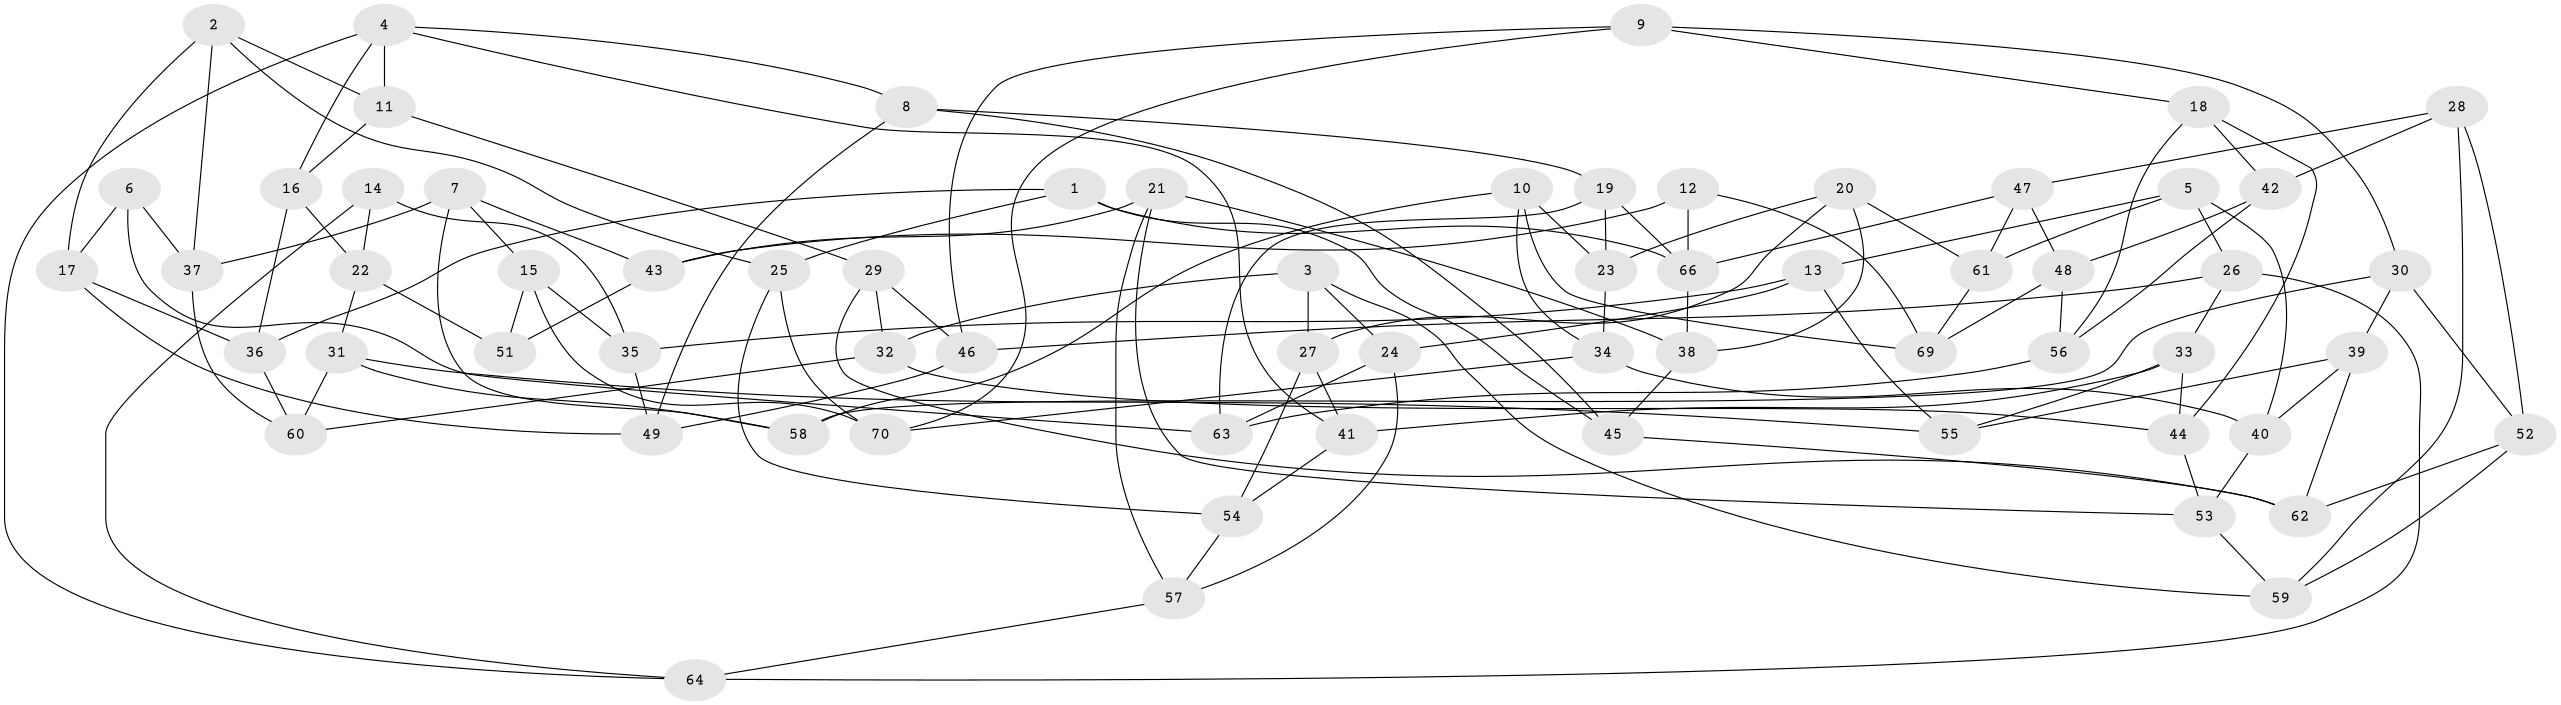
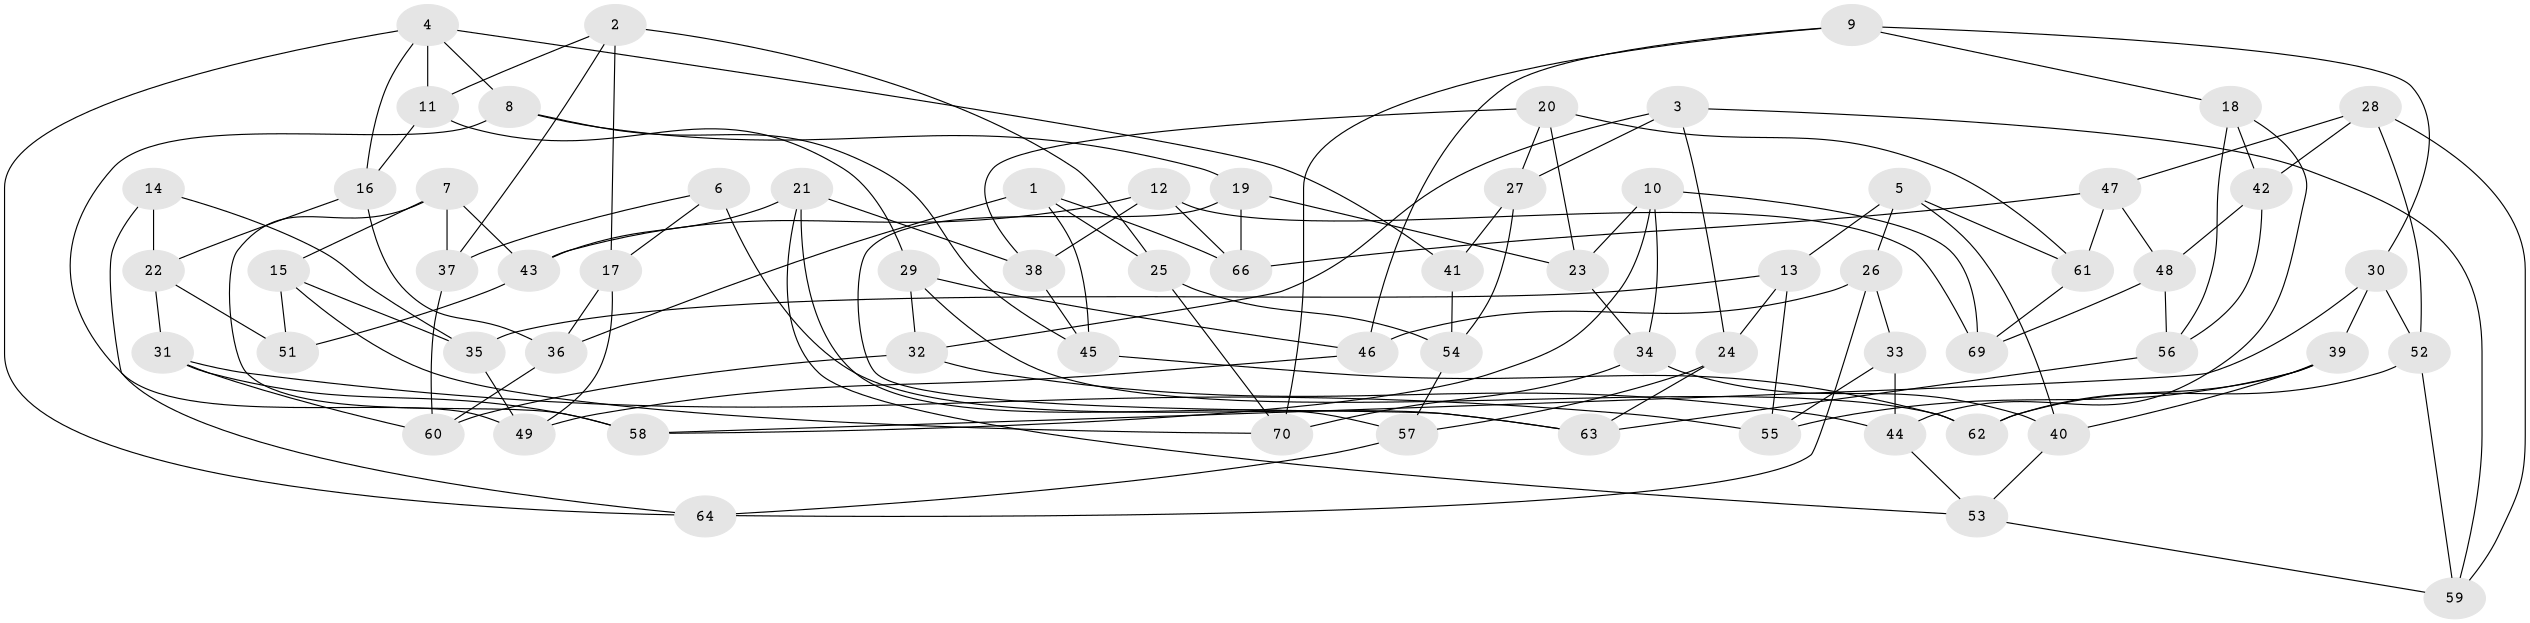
(1687, 312) -> (1105, 225)
(1947, 404) -> none
